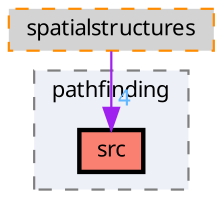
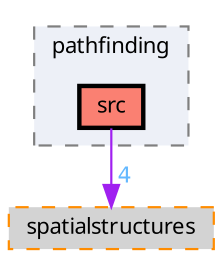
(111, 85) -> (111, 159)
